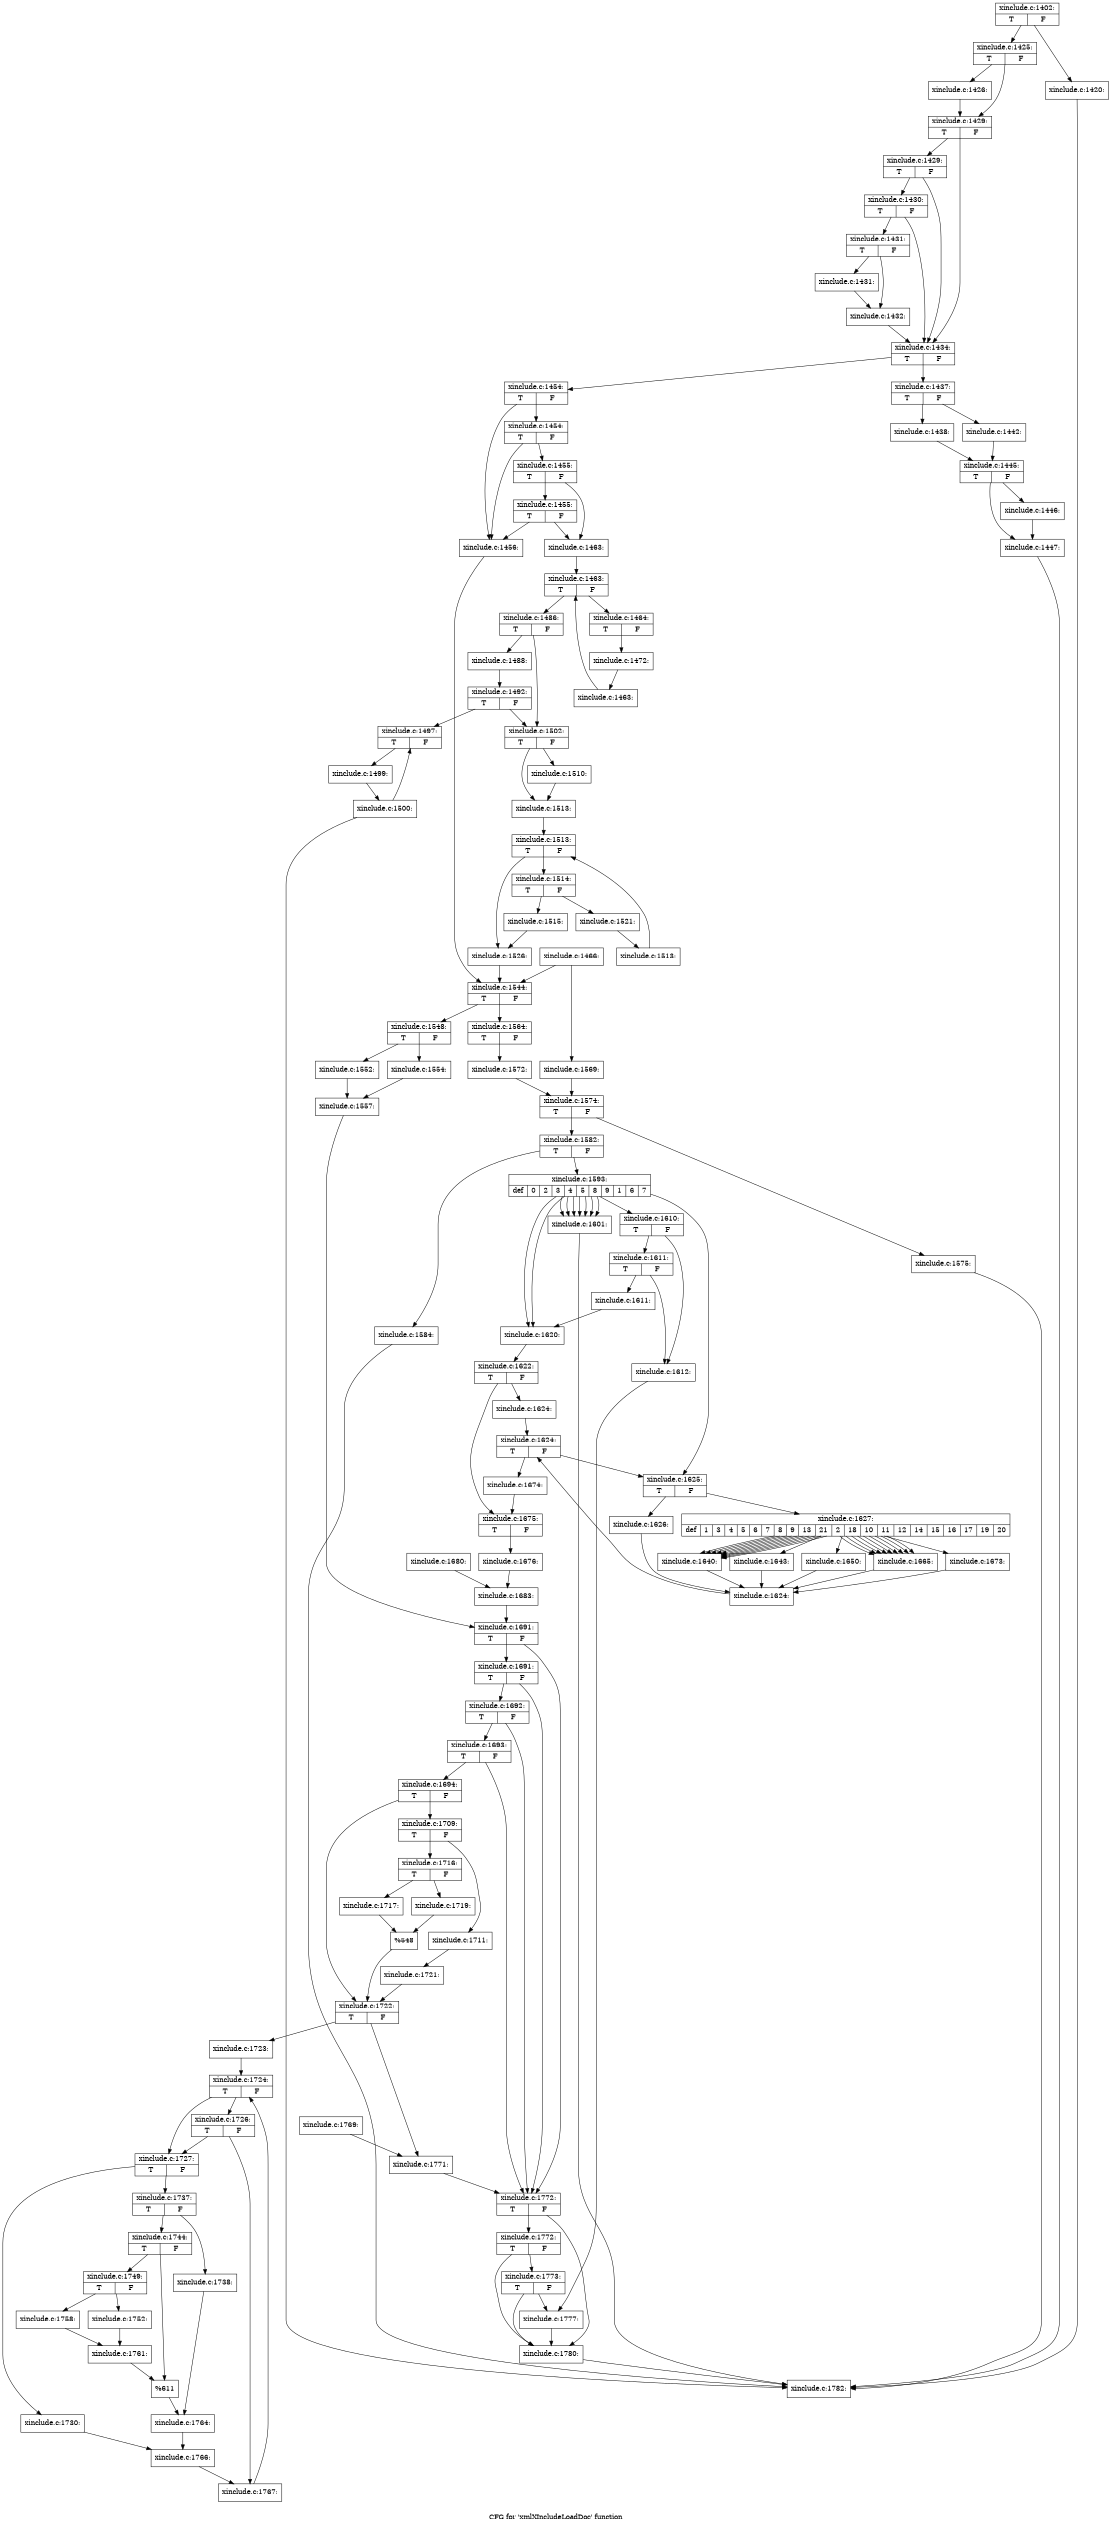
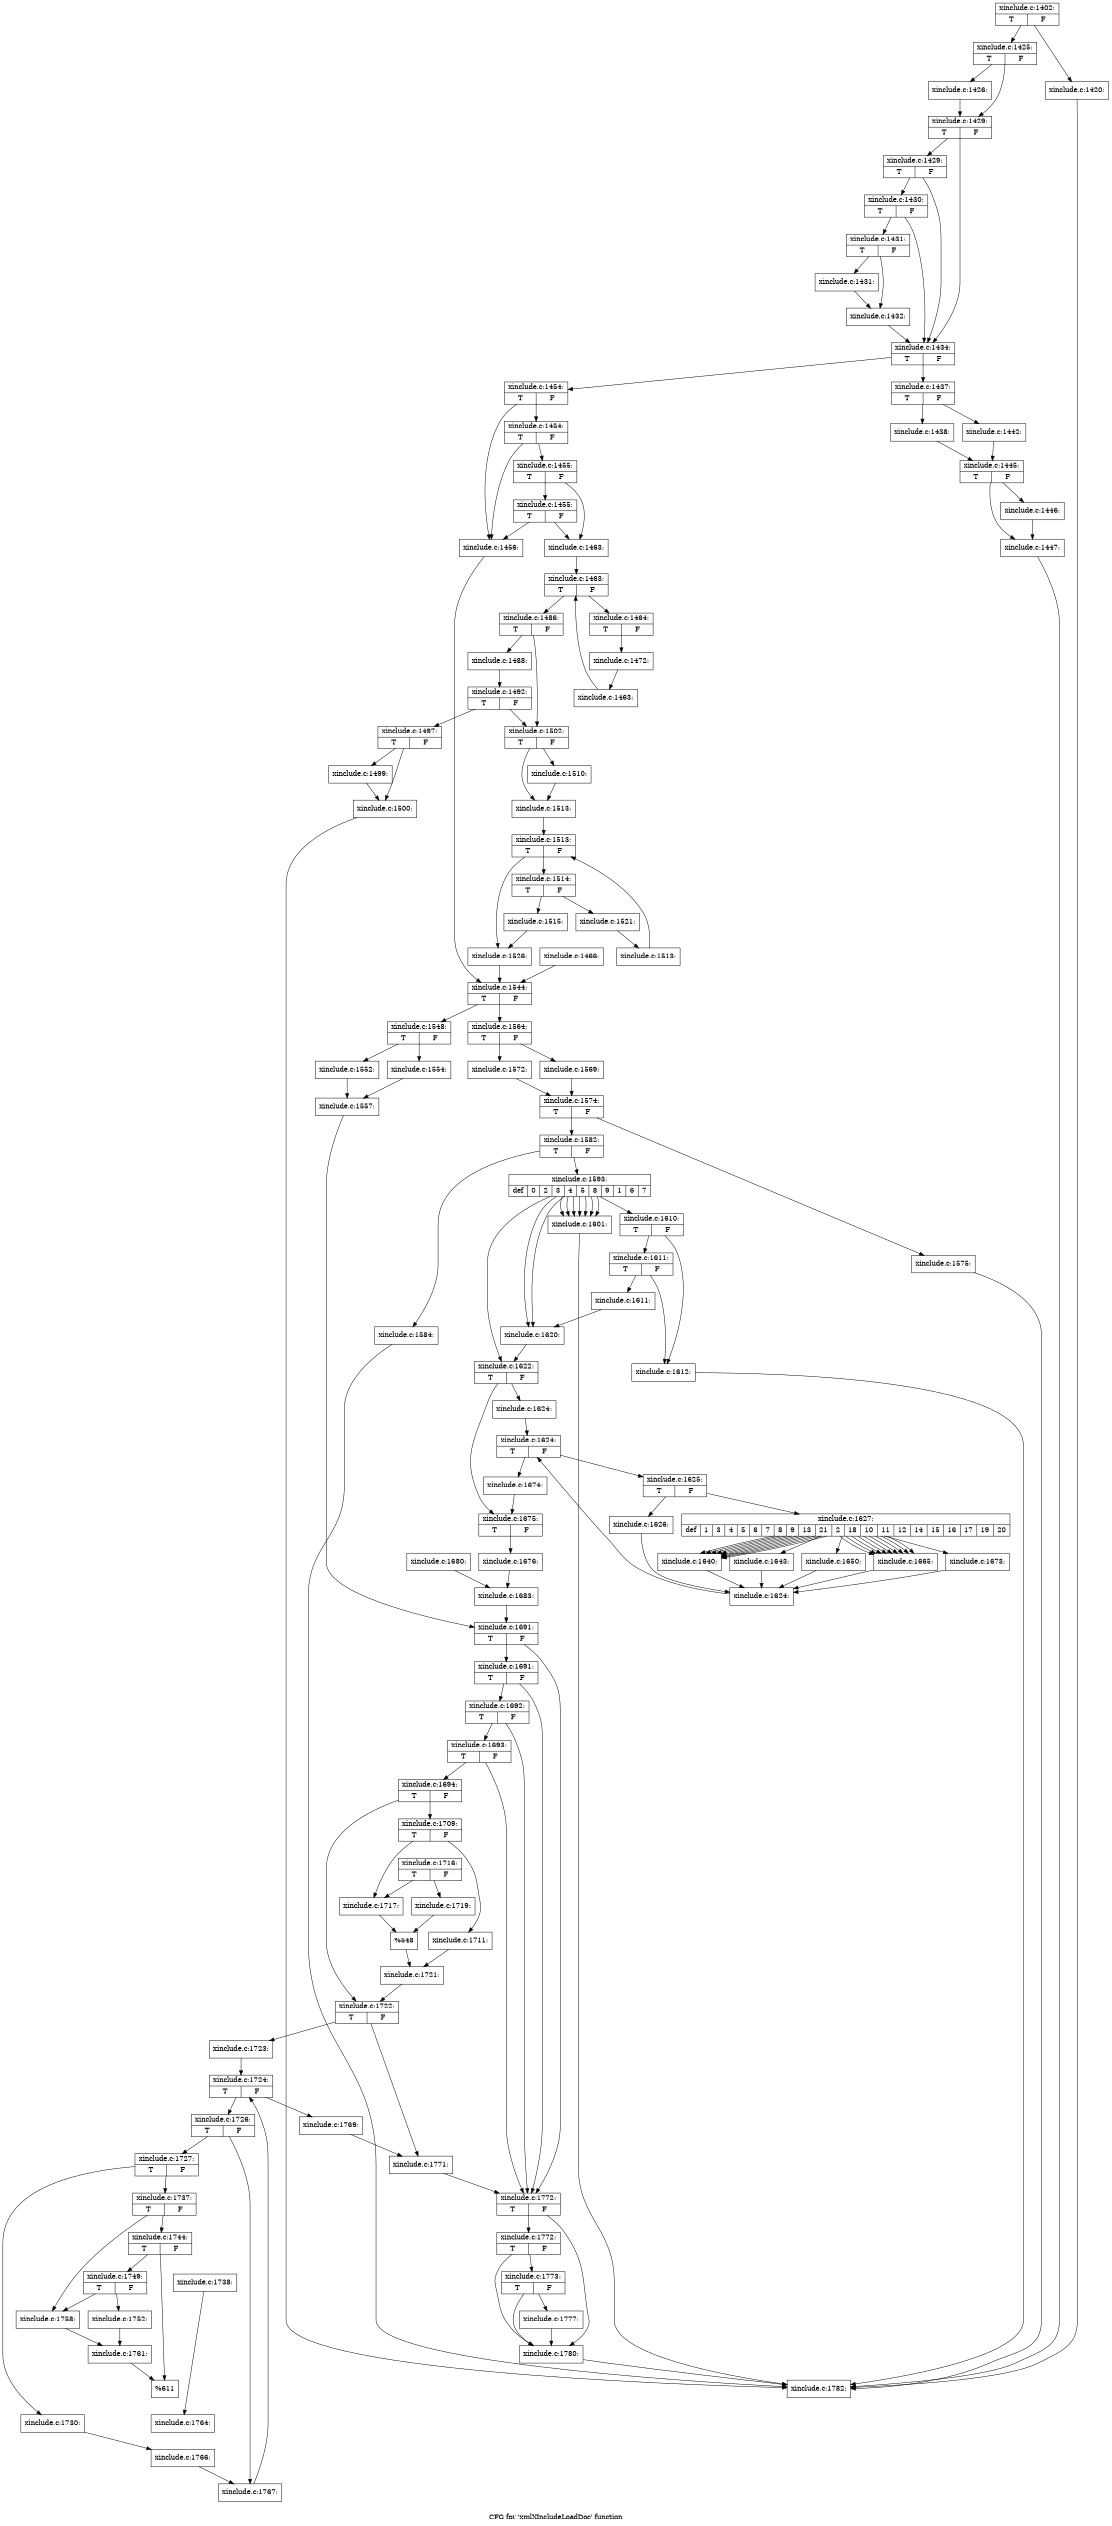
(403, 777) -> (396, 772)
(572, 1011) -> (536, 1052)
(709, 1320) -> (487, 1262)
(596, 1837) -> (1023, 1801)
(430, 1847) -> (390, 1864)
(374, 1970) -> (407, 1956)
(184, 2118) -> (290, 2108)
(199, 2239) -> (95, 2255)
(173, 2404) -> none
(183, 2438) -> none
